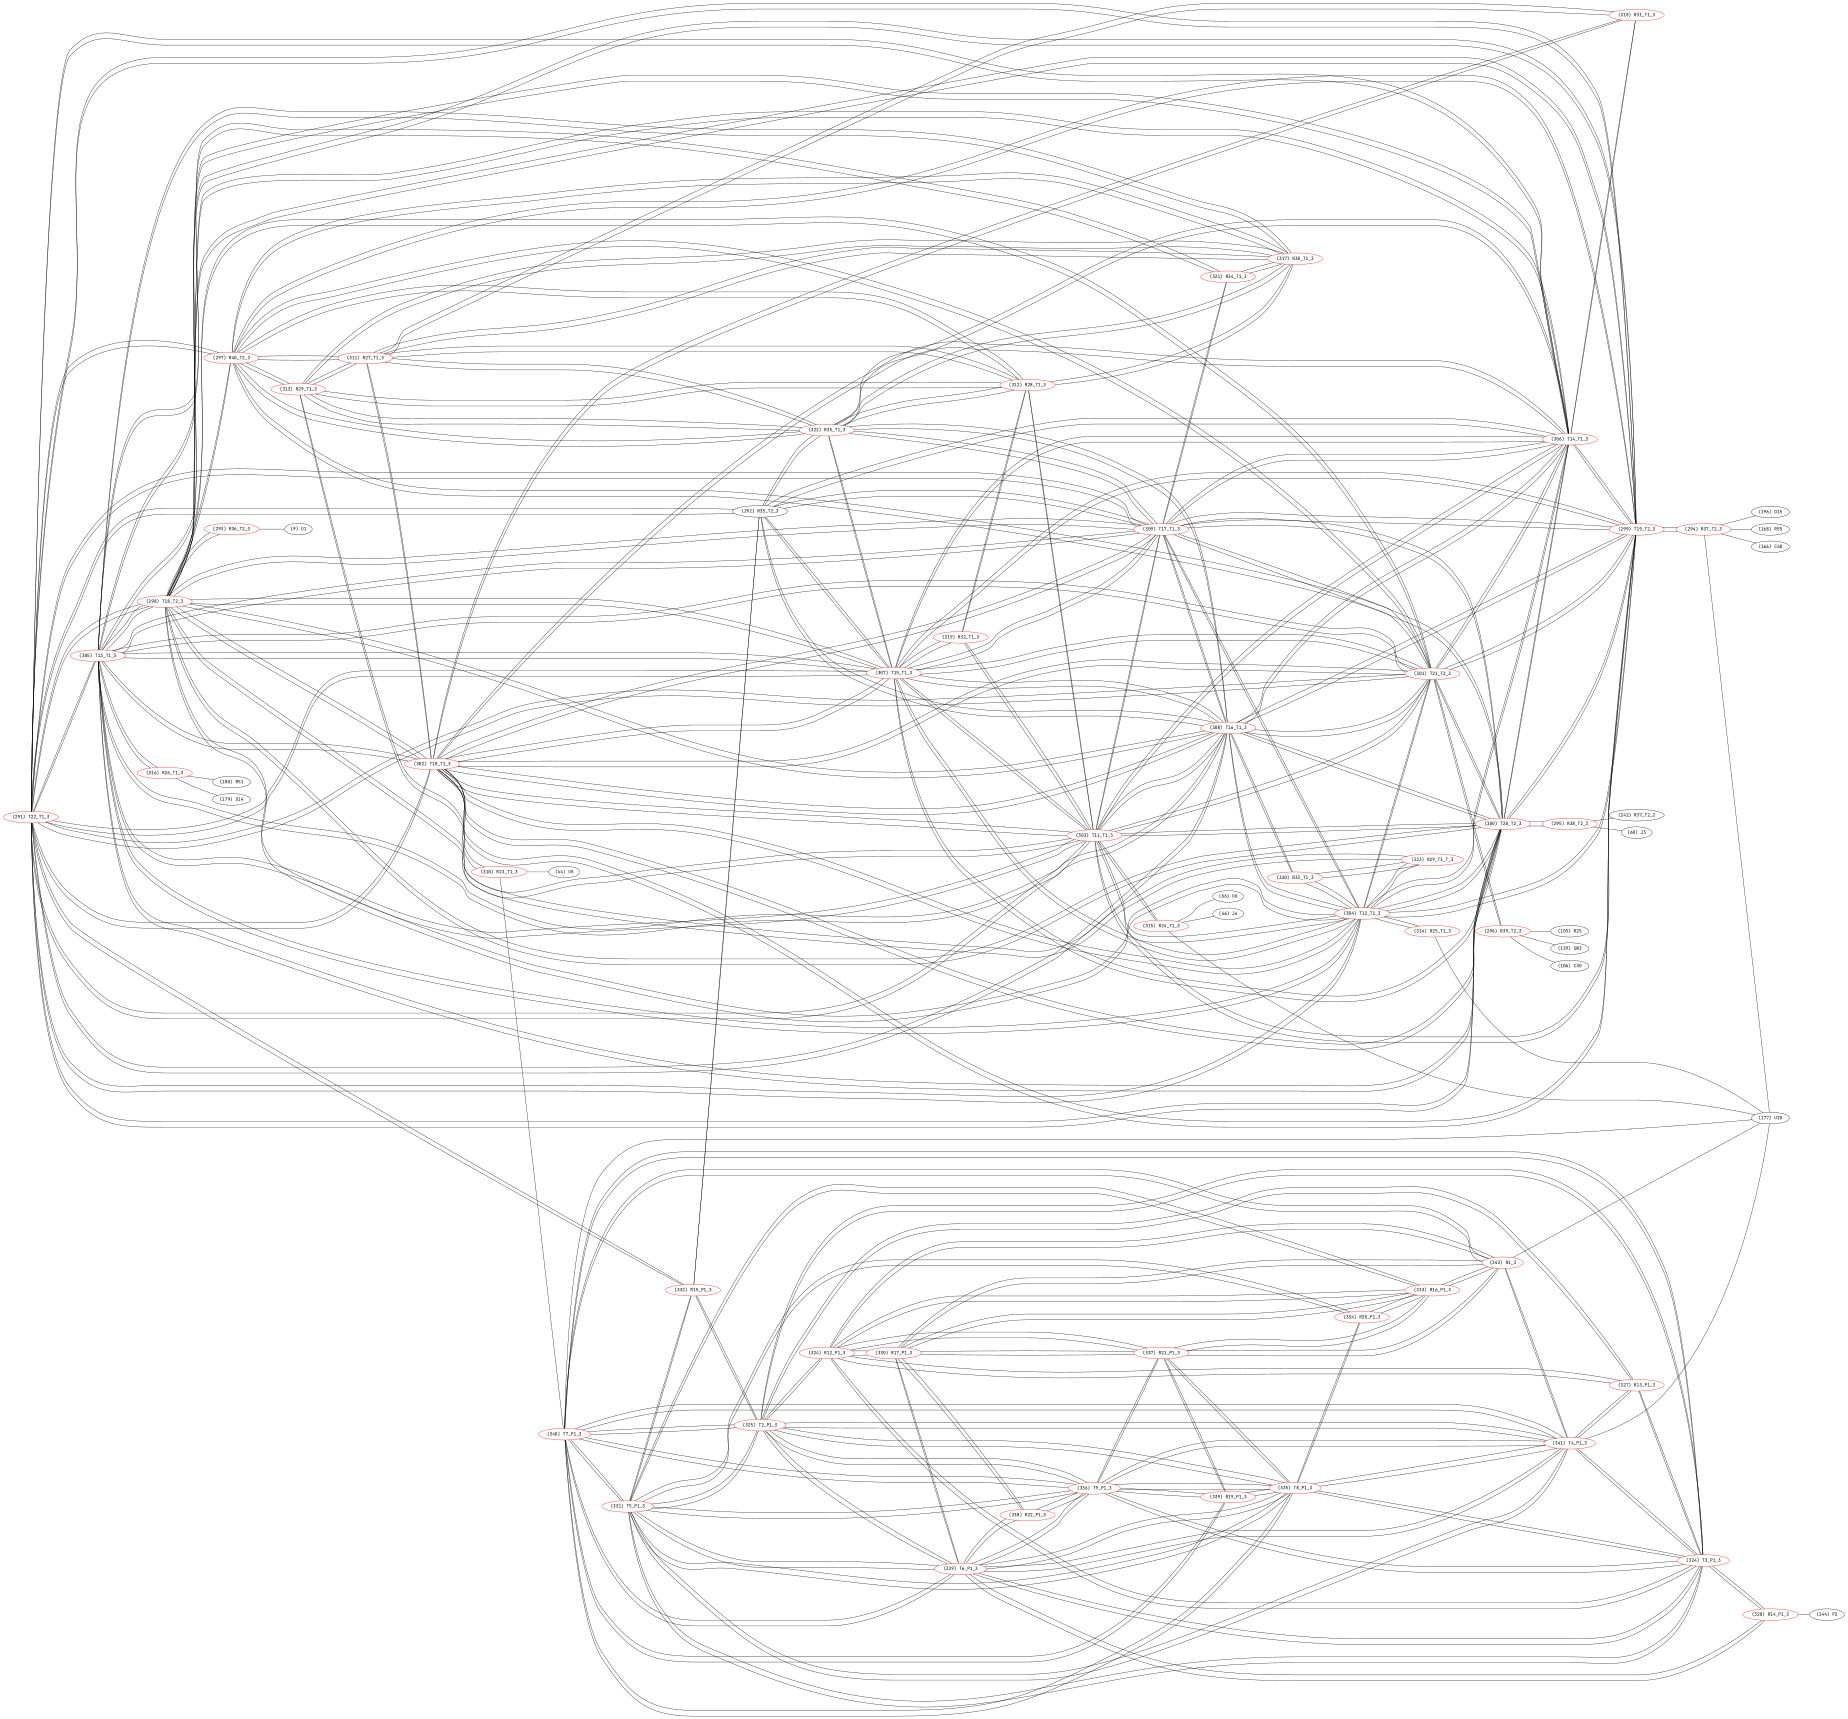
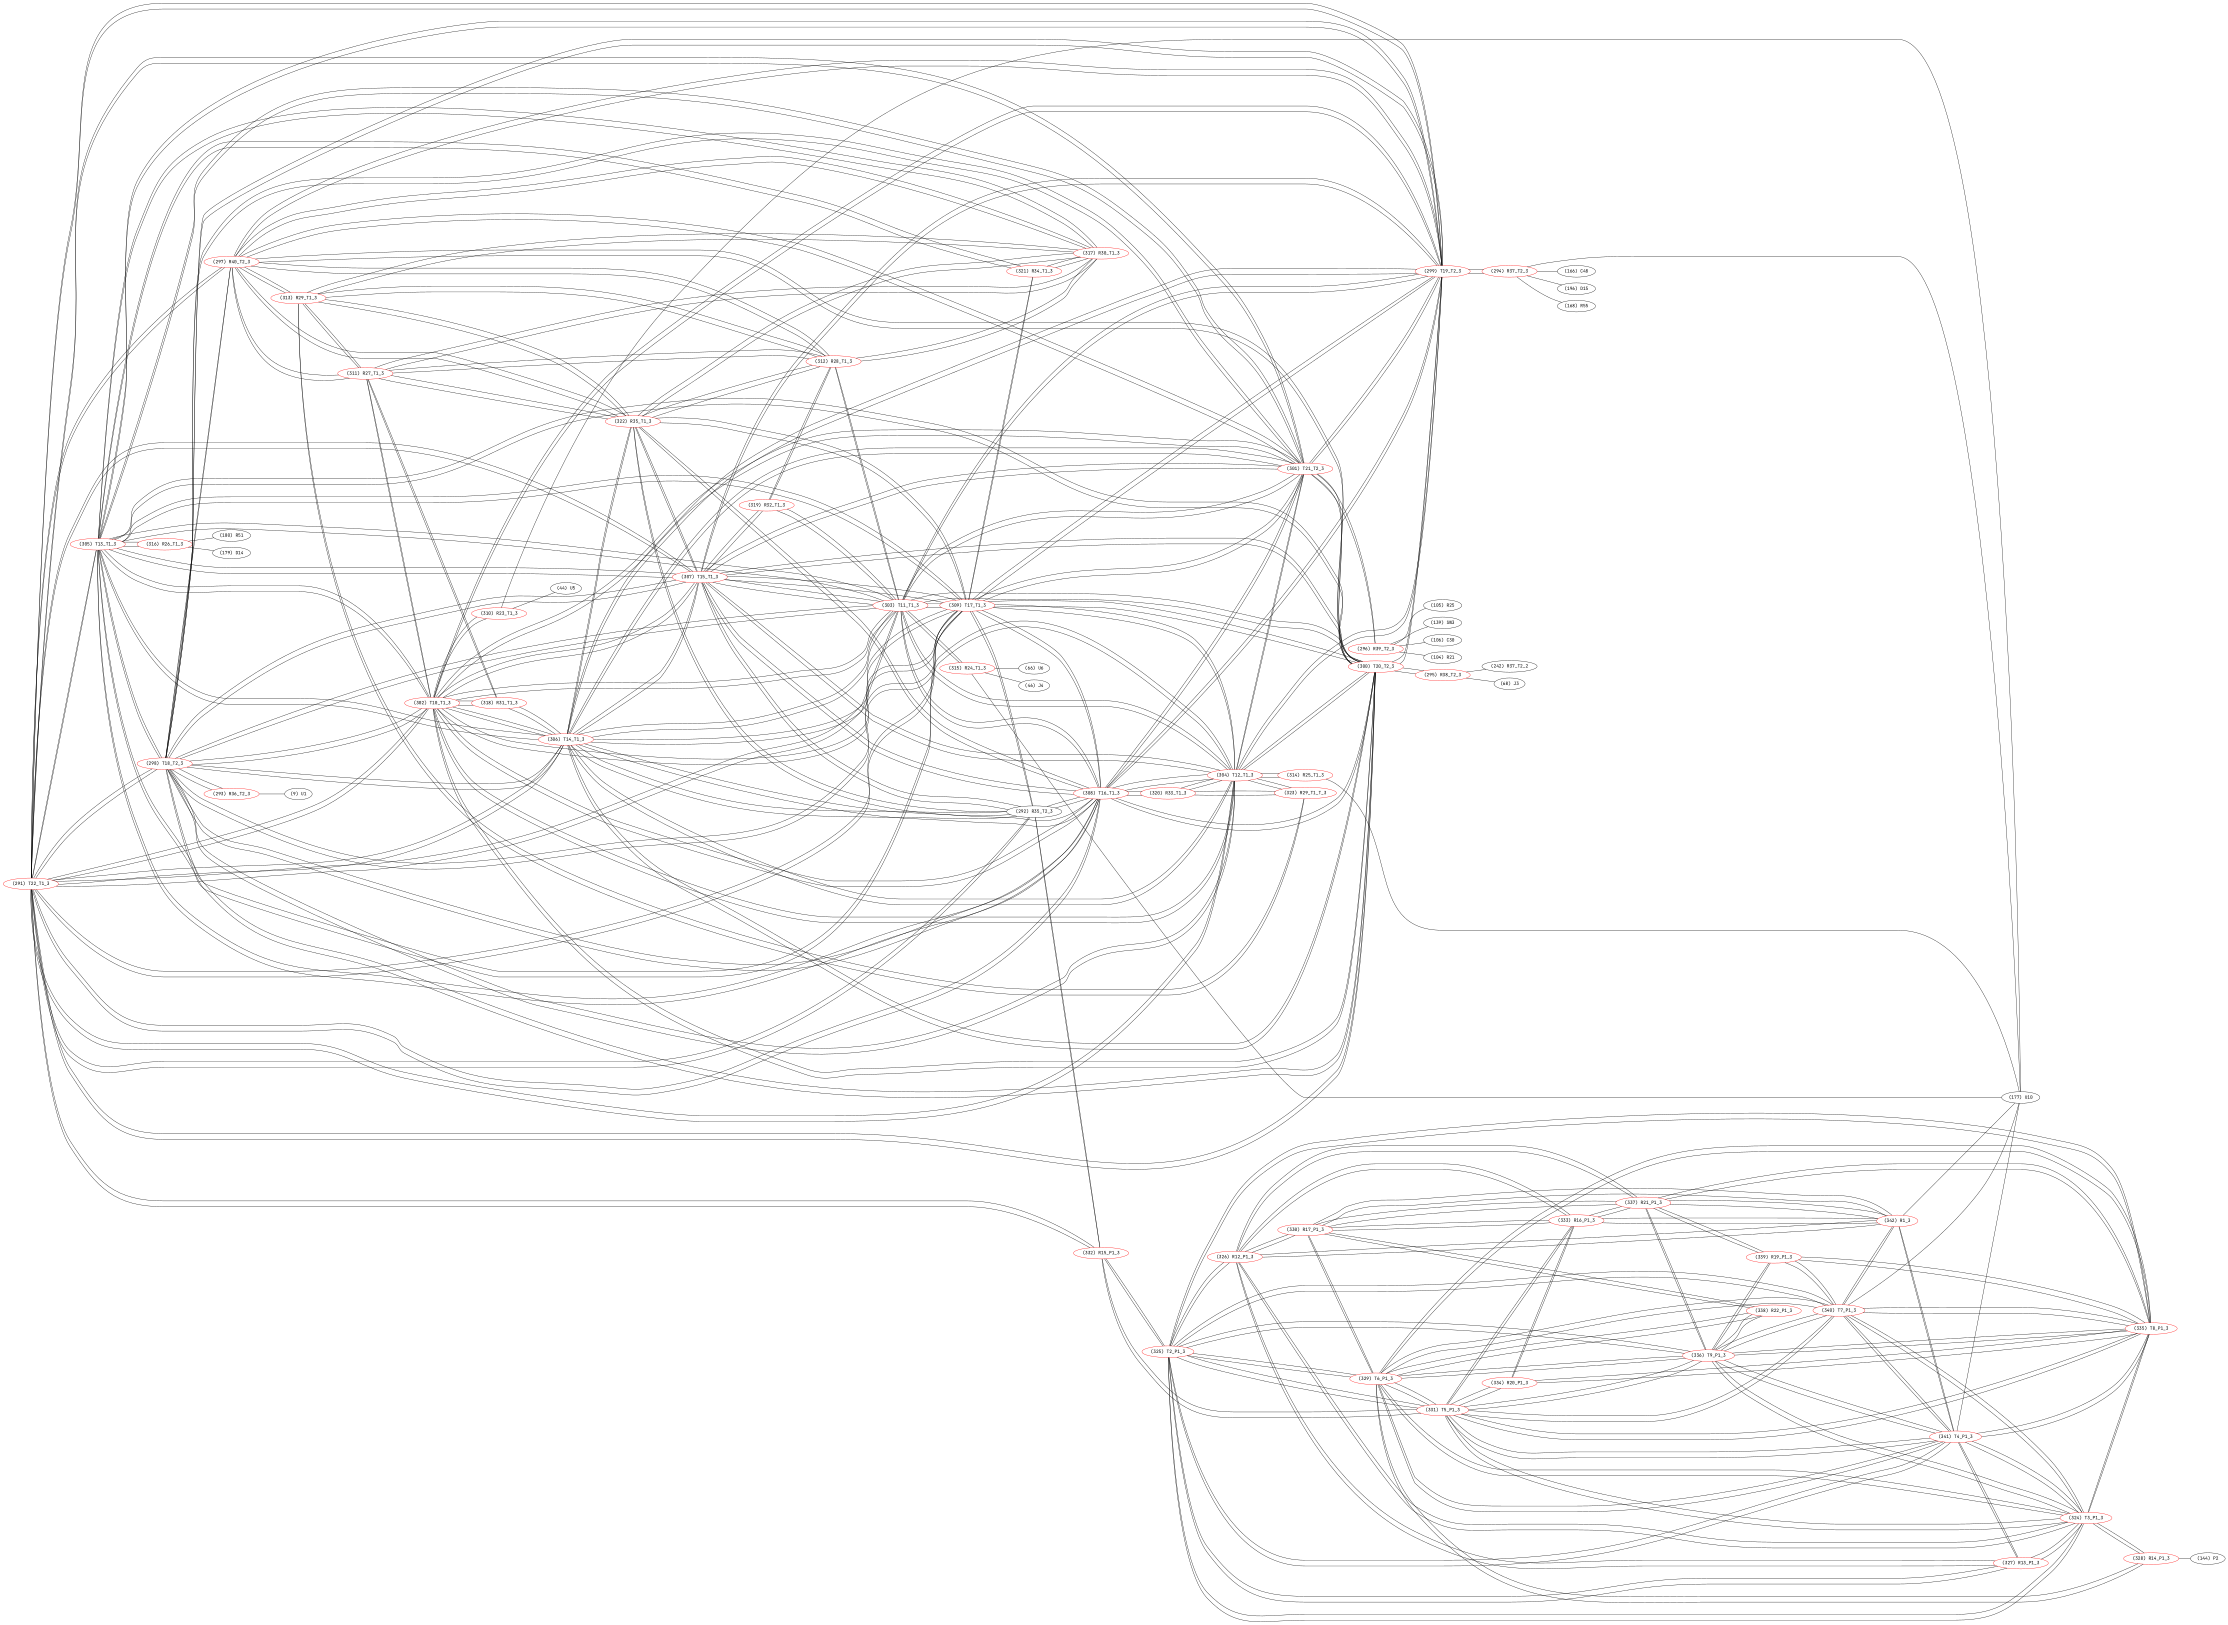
none -> (1443, 658)
(532, 1153) -> (1603, 39)
(827, 1353) -> (1235, 1257)
